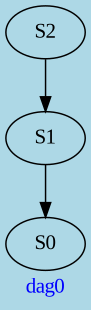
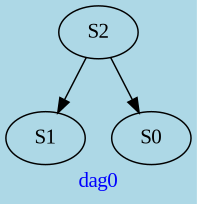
(46, 184) -> (122, 79)
